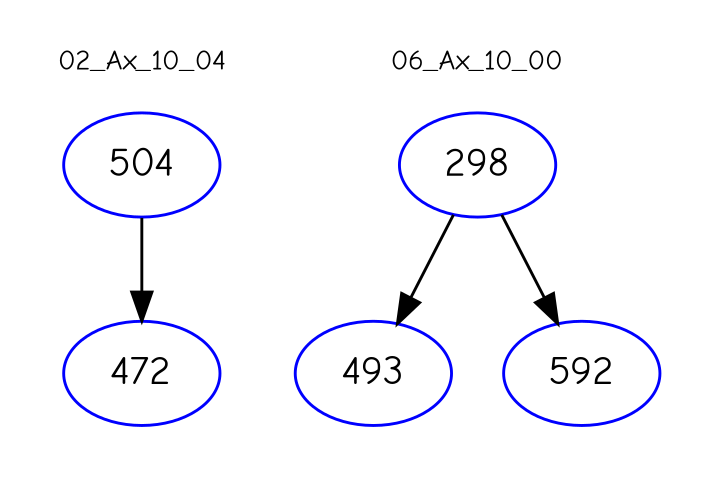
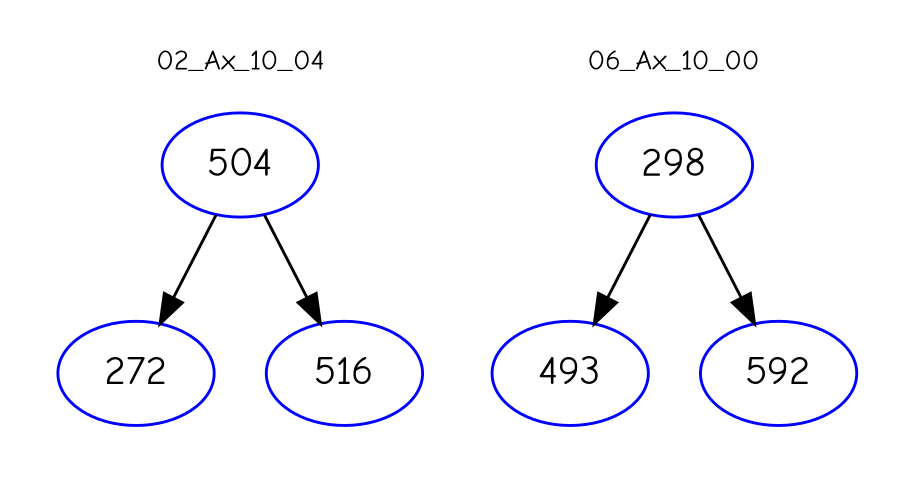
(142, 373) -> (136, 373)
none -> (344, 373)
